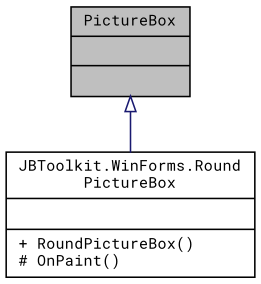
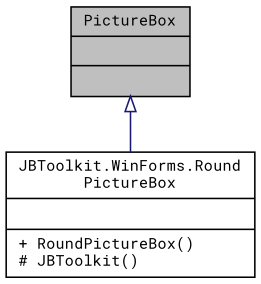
(70, 261) -> (80, 261)
